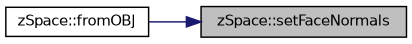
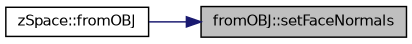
(304, 22) -> (304, 22)
